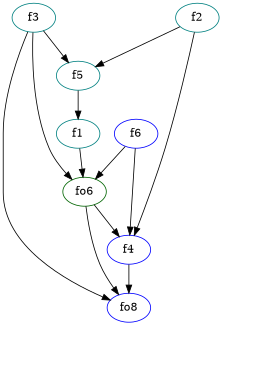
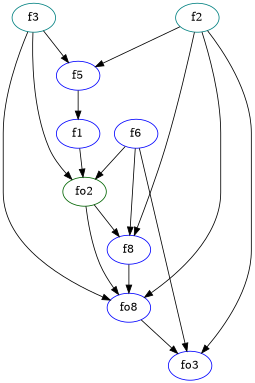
(78, 76) -> (78, 76)
(78, 134) -> (78, 134)
none -> (221, 174)
(85, 192) -> (85, 192)
(129, 250) -> (129, 250)
none -> (190, 366)
